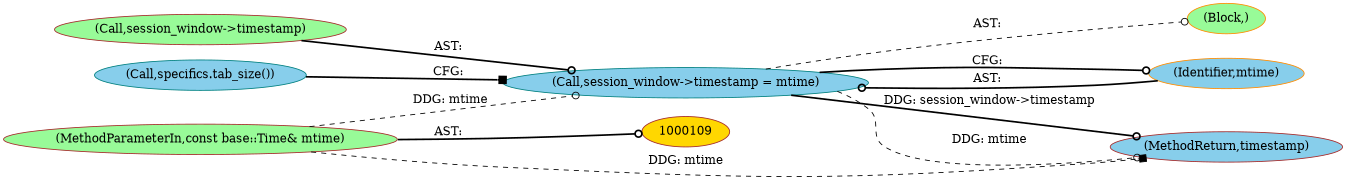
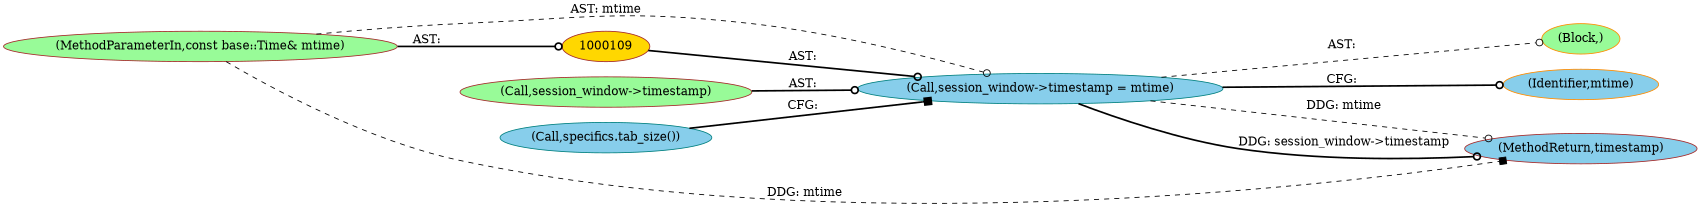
(1012, 88) -> (781, 63)
(450, 100) -> (606, 10)
